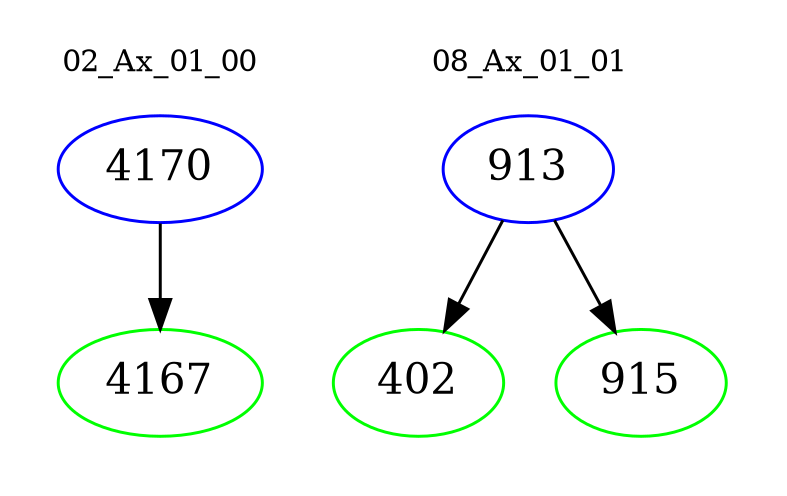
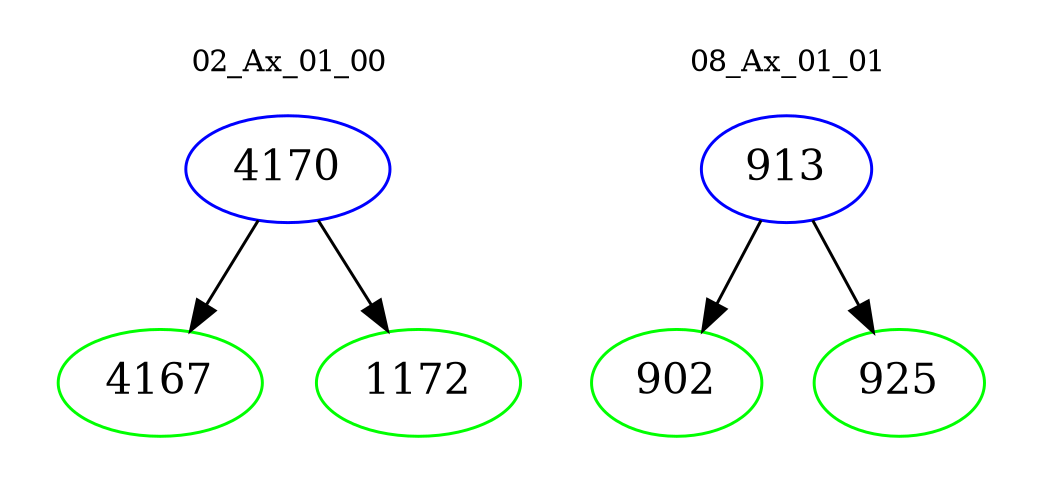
none -> (418, 383)
(418, 383) -> (677, 383)
(641, 383) -> (899, 383)
